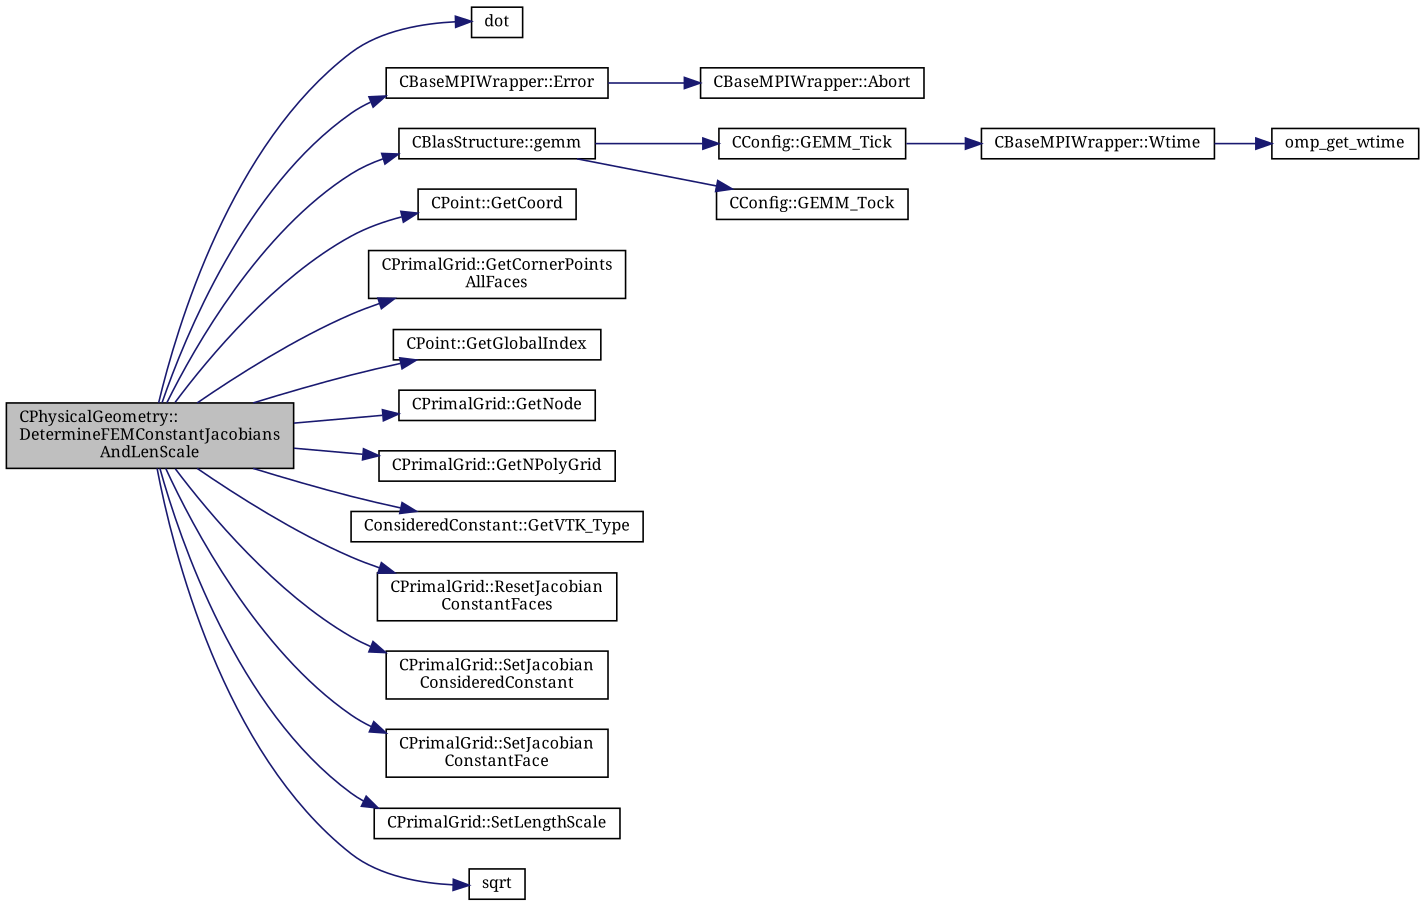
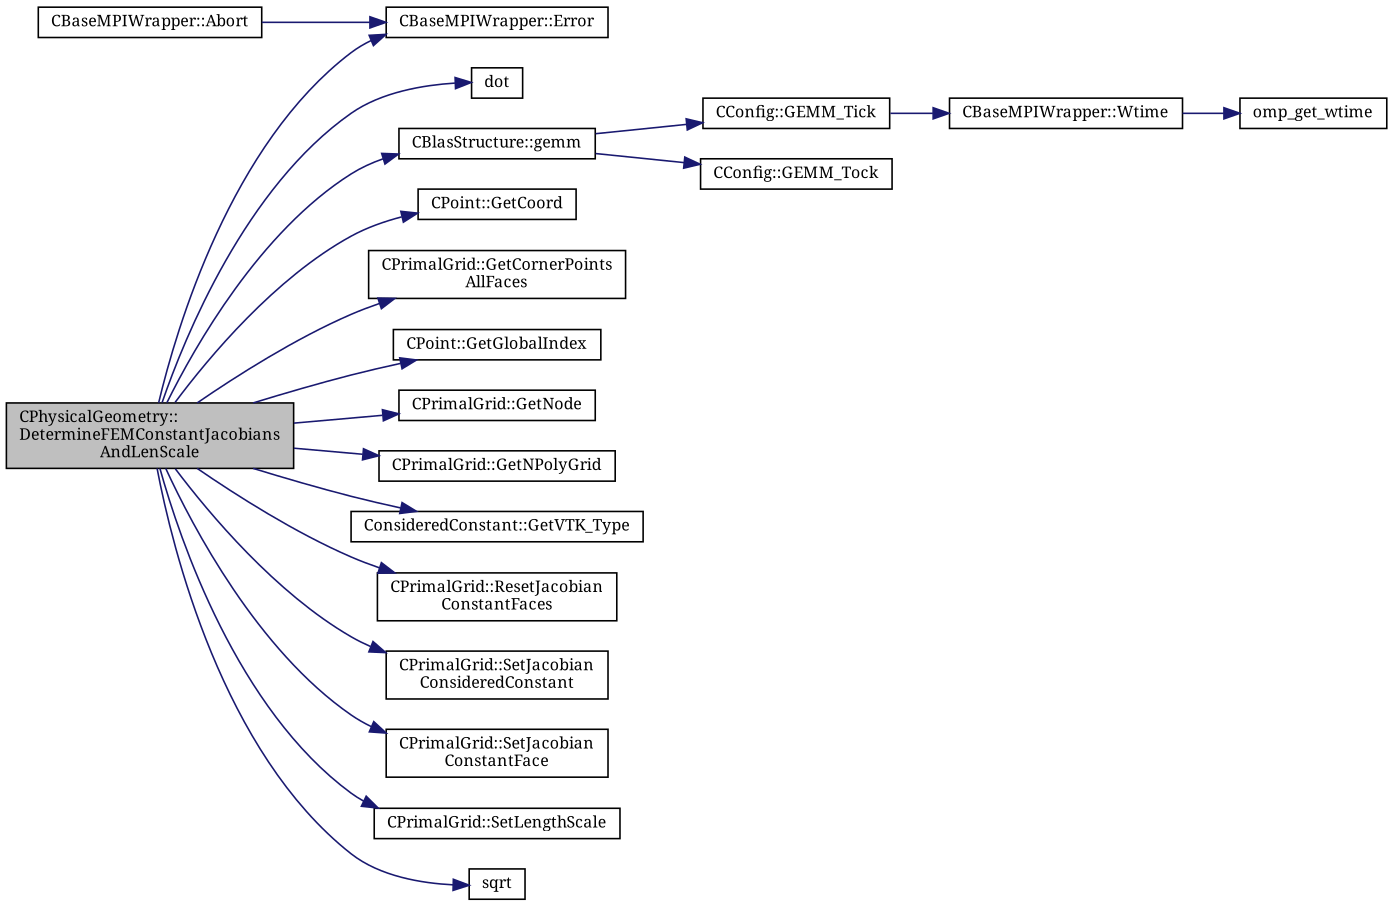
(646, 83) -> (316, 22)
